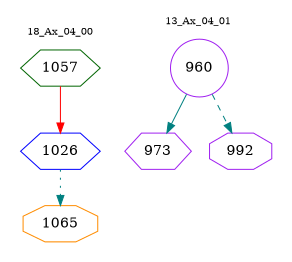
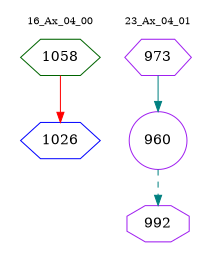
(198, 22) -> (158, 22)
(60, 32) -> (60, 22)
(60, 68) -> (60, 57)
(179, 109) -> (158, 88)
(60, 224) -> none
